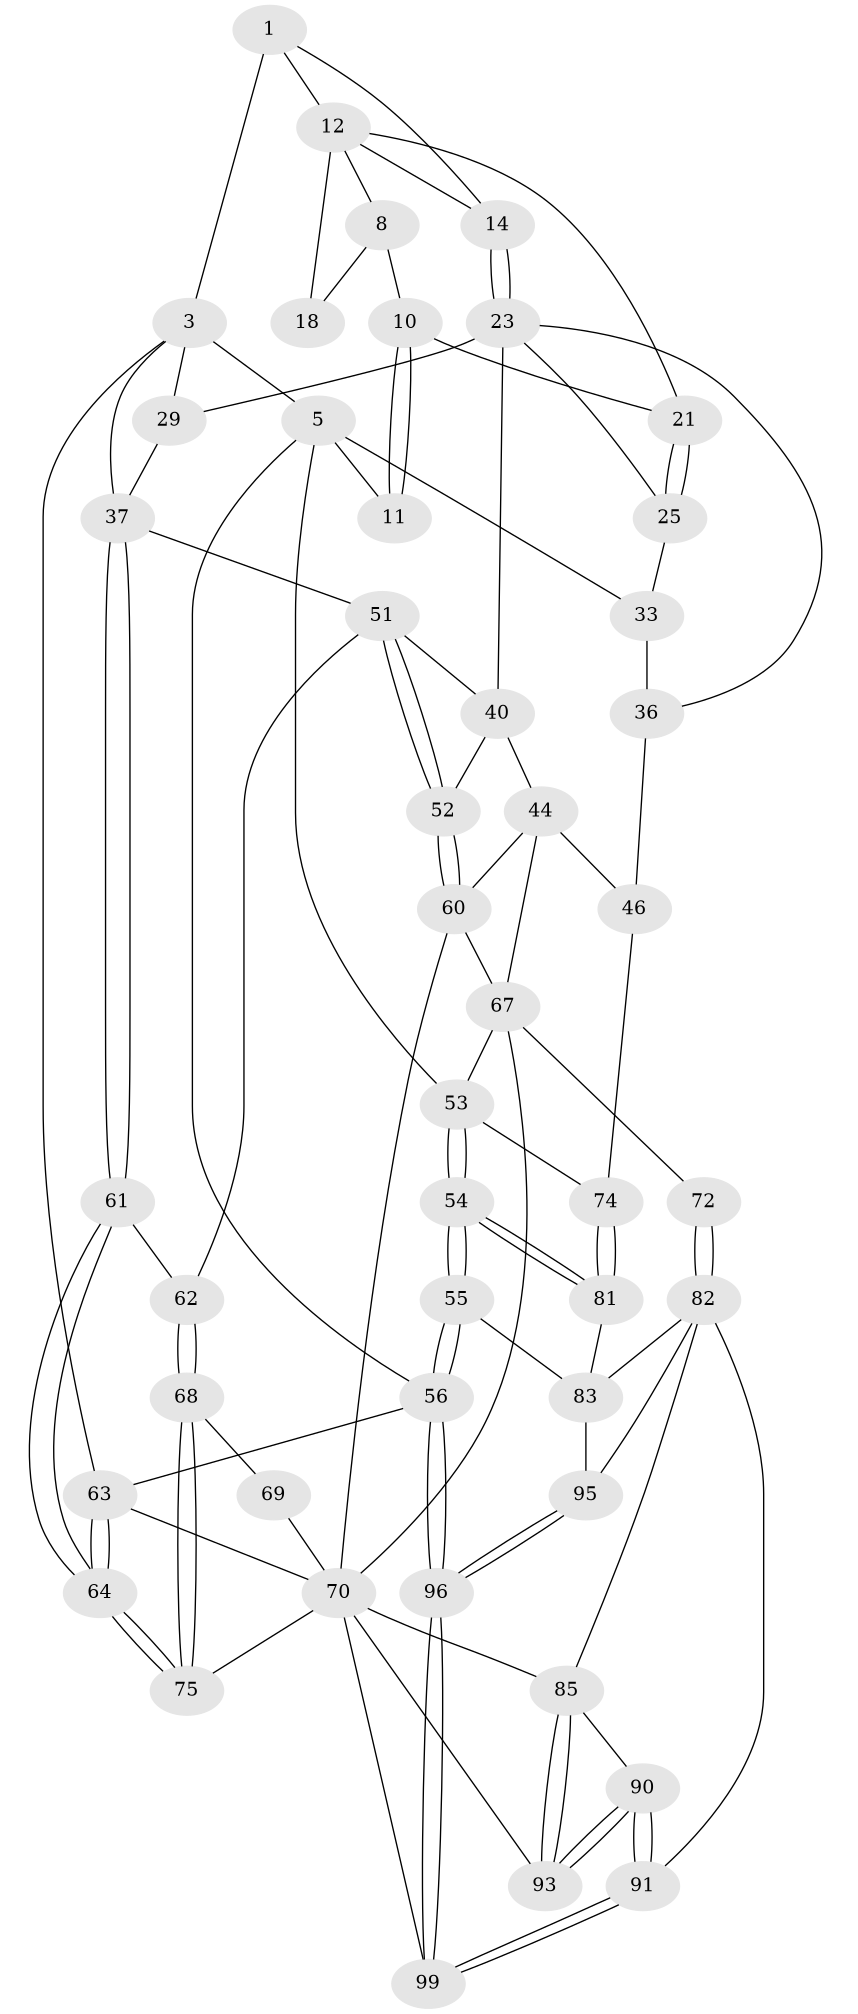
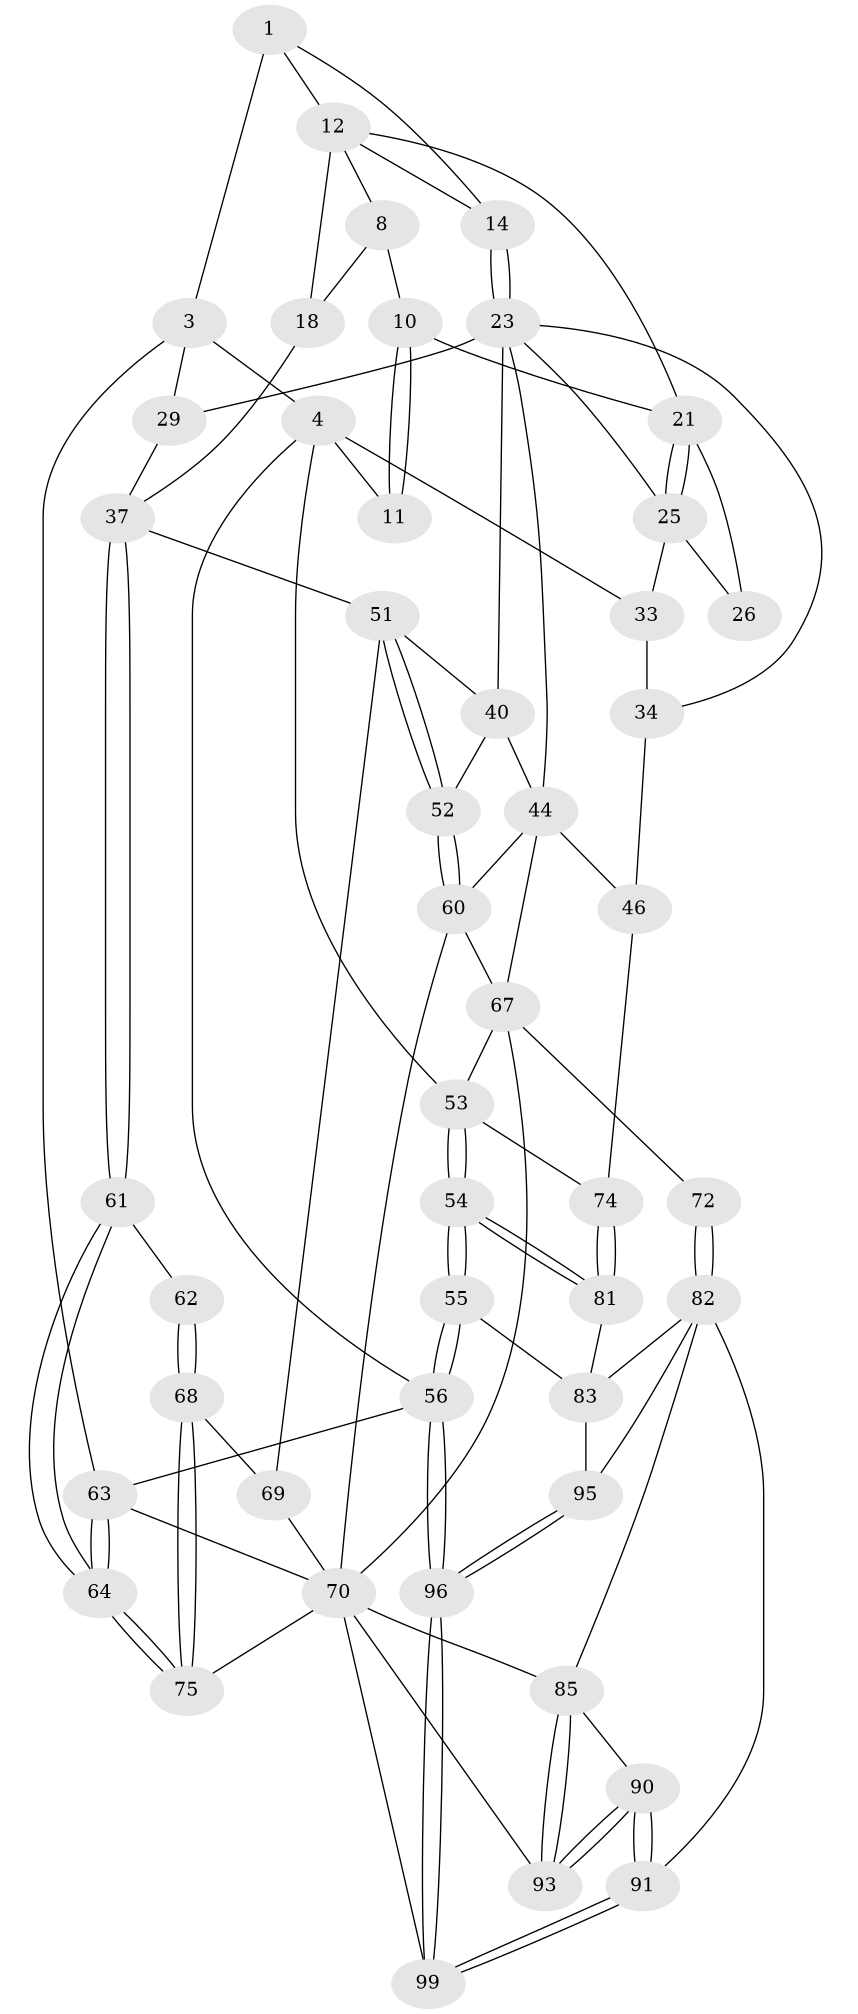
(116, 409) -> (229, 433)
(319, 421) -> (319, 421)
none -> (541, 566)
none -> (745, 616)
(647, 714) -> (647, 714)
(244, 939) -> (328, 1056)
